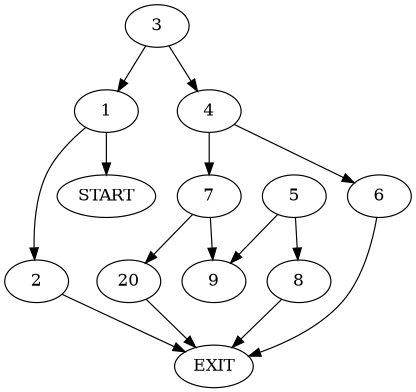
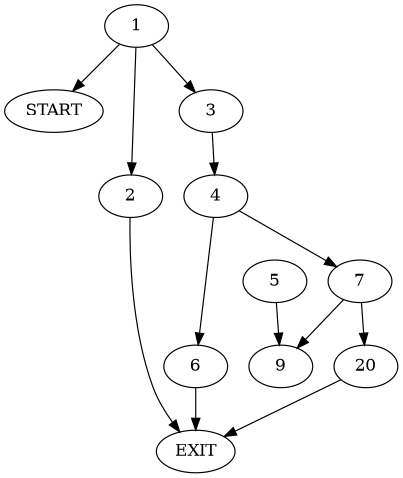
(135, 64) -> (170, 64)
(299, 281) -> none
